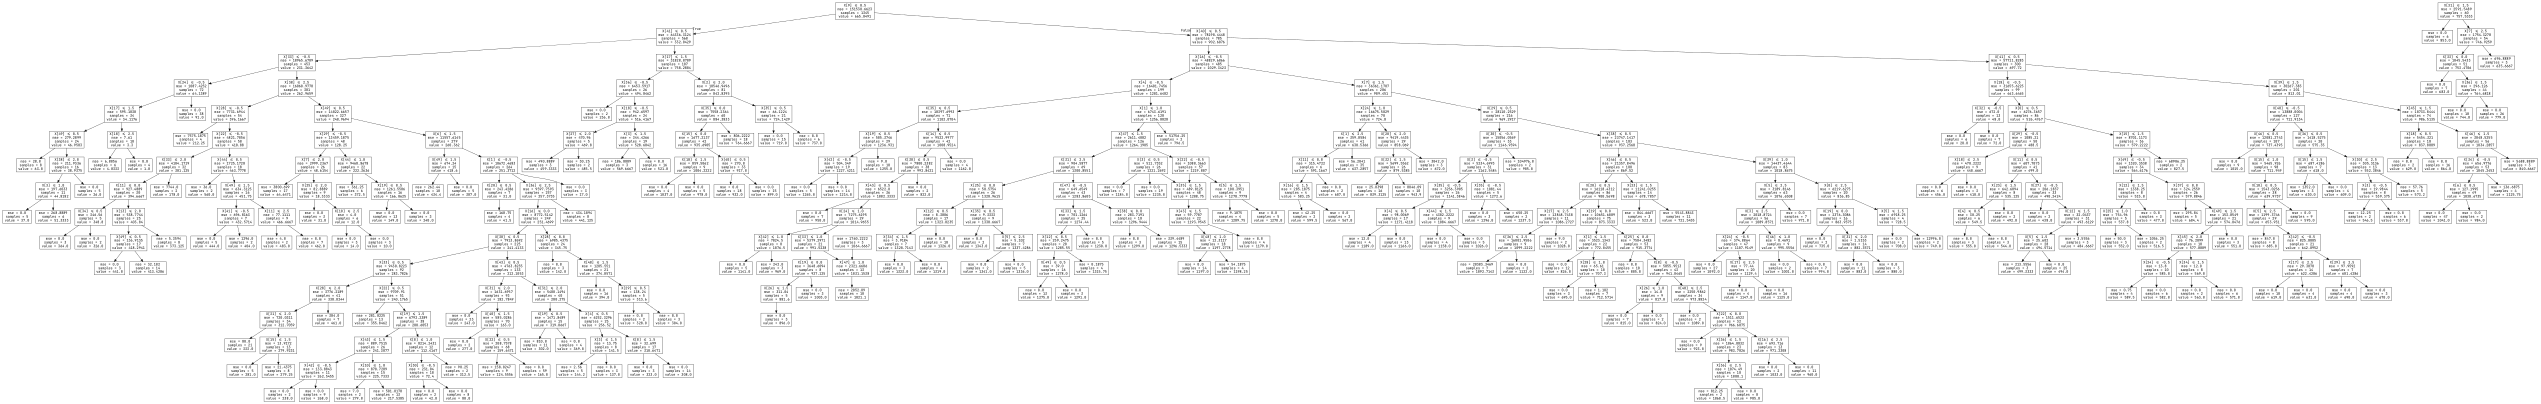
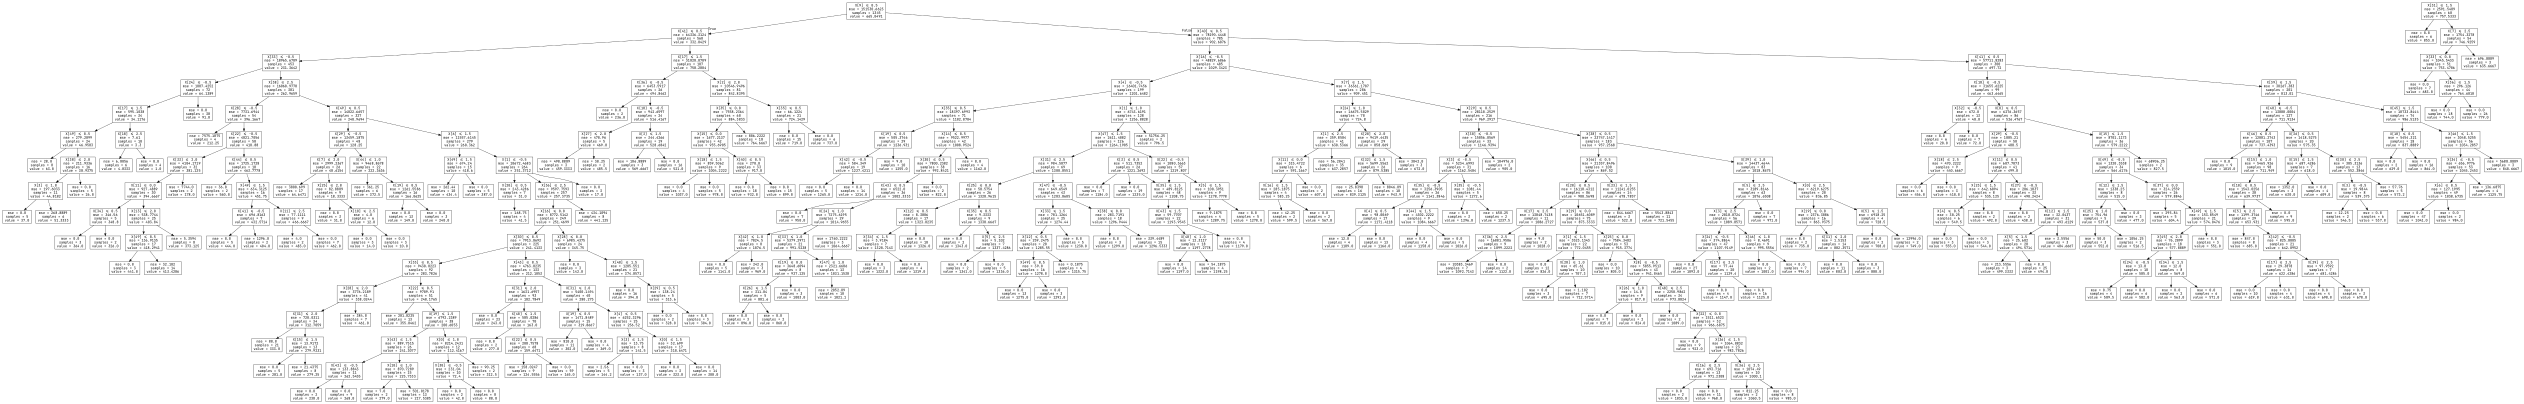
none -> (773, 320)
(1748, 332) -> (1719, 357)
